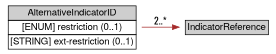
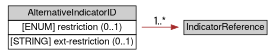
(161, 22) -> (160, 22)
